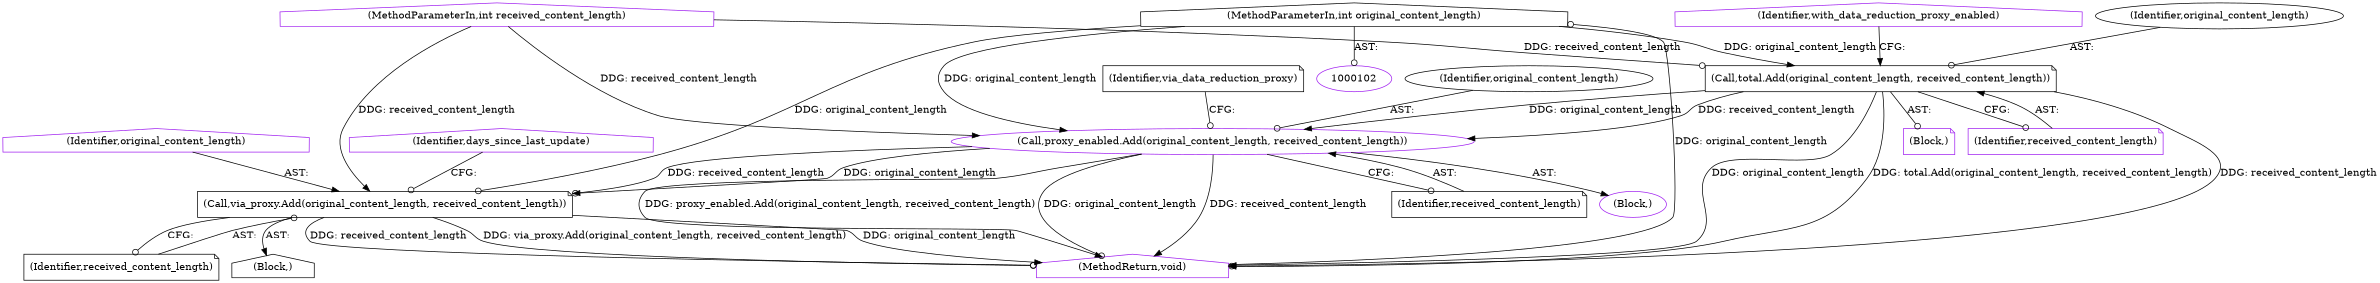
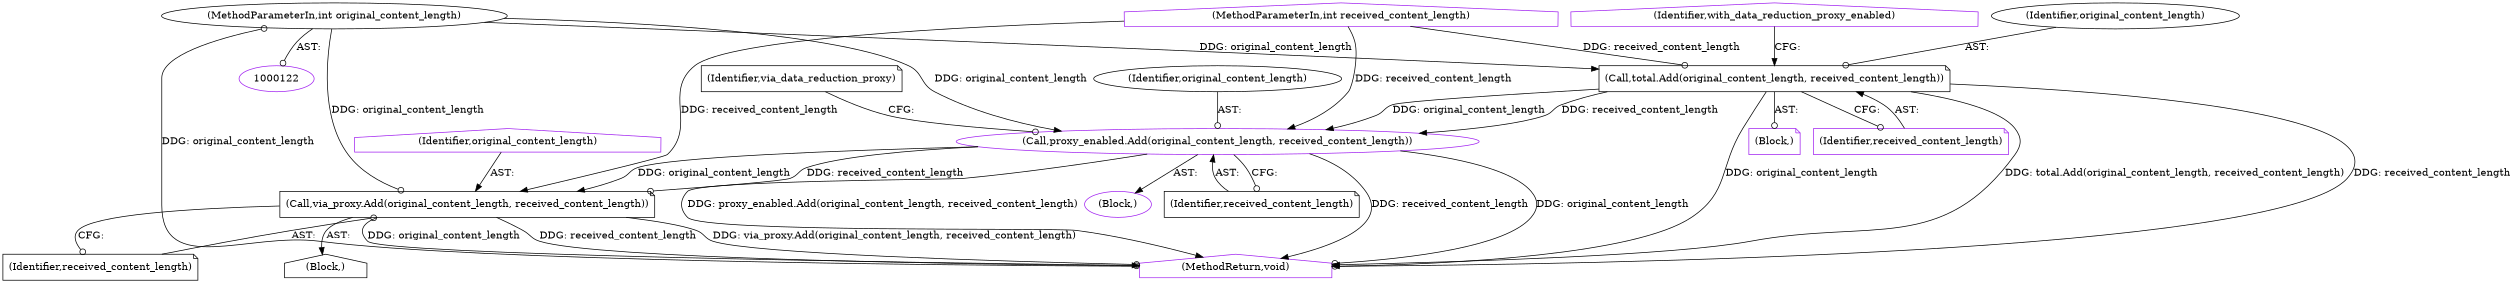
(1354, 16) -> (334, 16)
(1354, 79) -> (277, 79)
(501, 142) -> none
